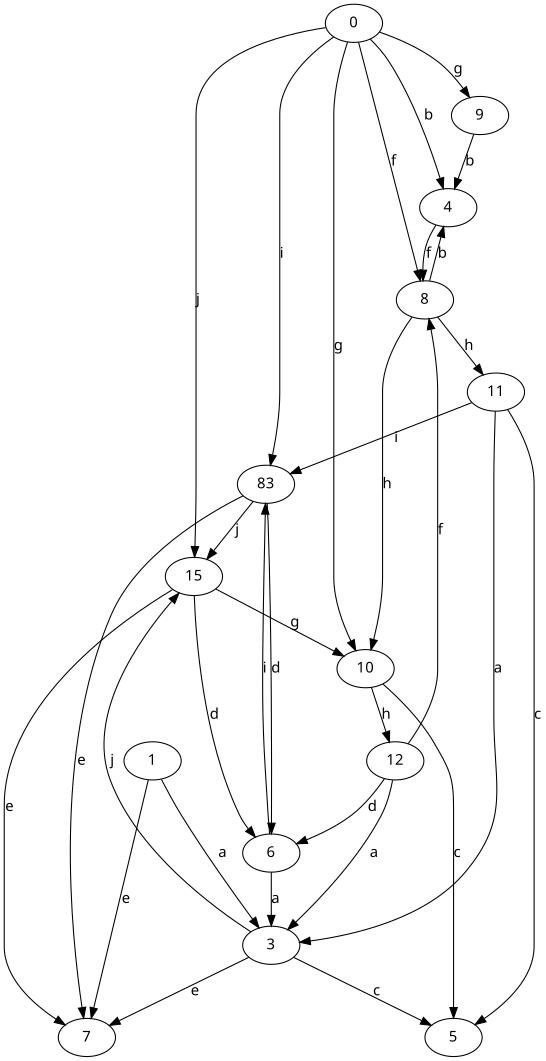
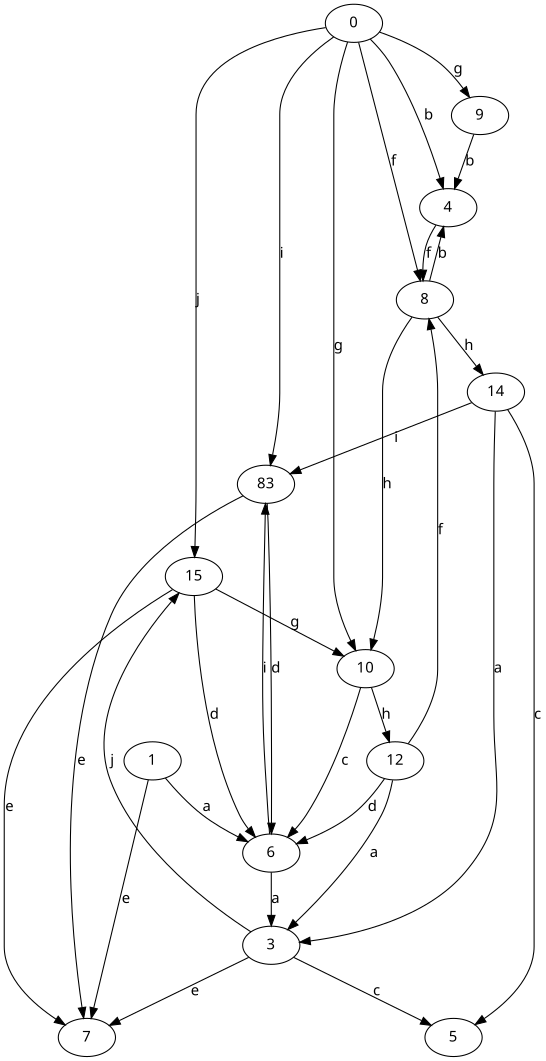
(496, 392) -> (496, 392)
(233, 526) -> none
(454, 834) -> (334, 762)
(204, 851) -> (198, 812)
